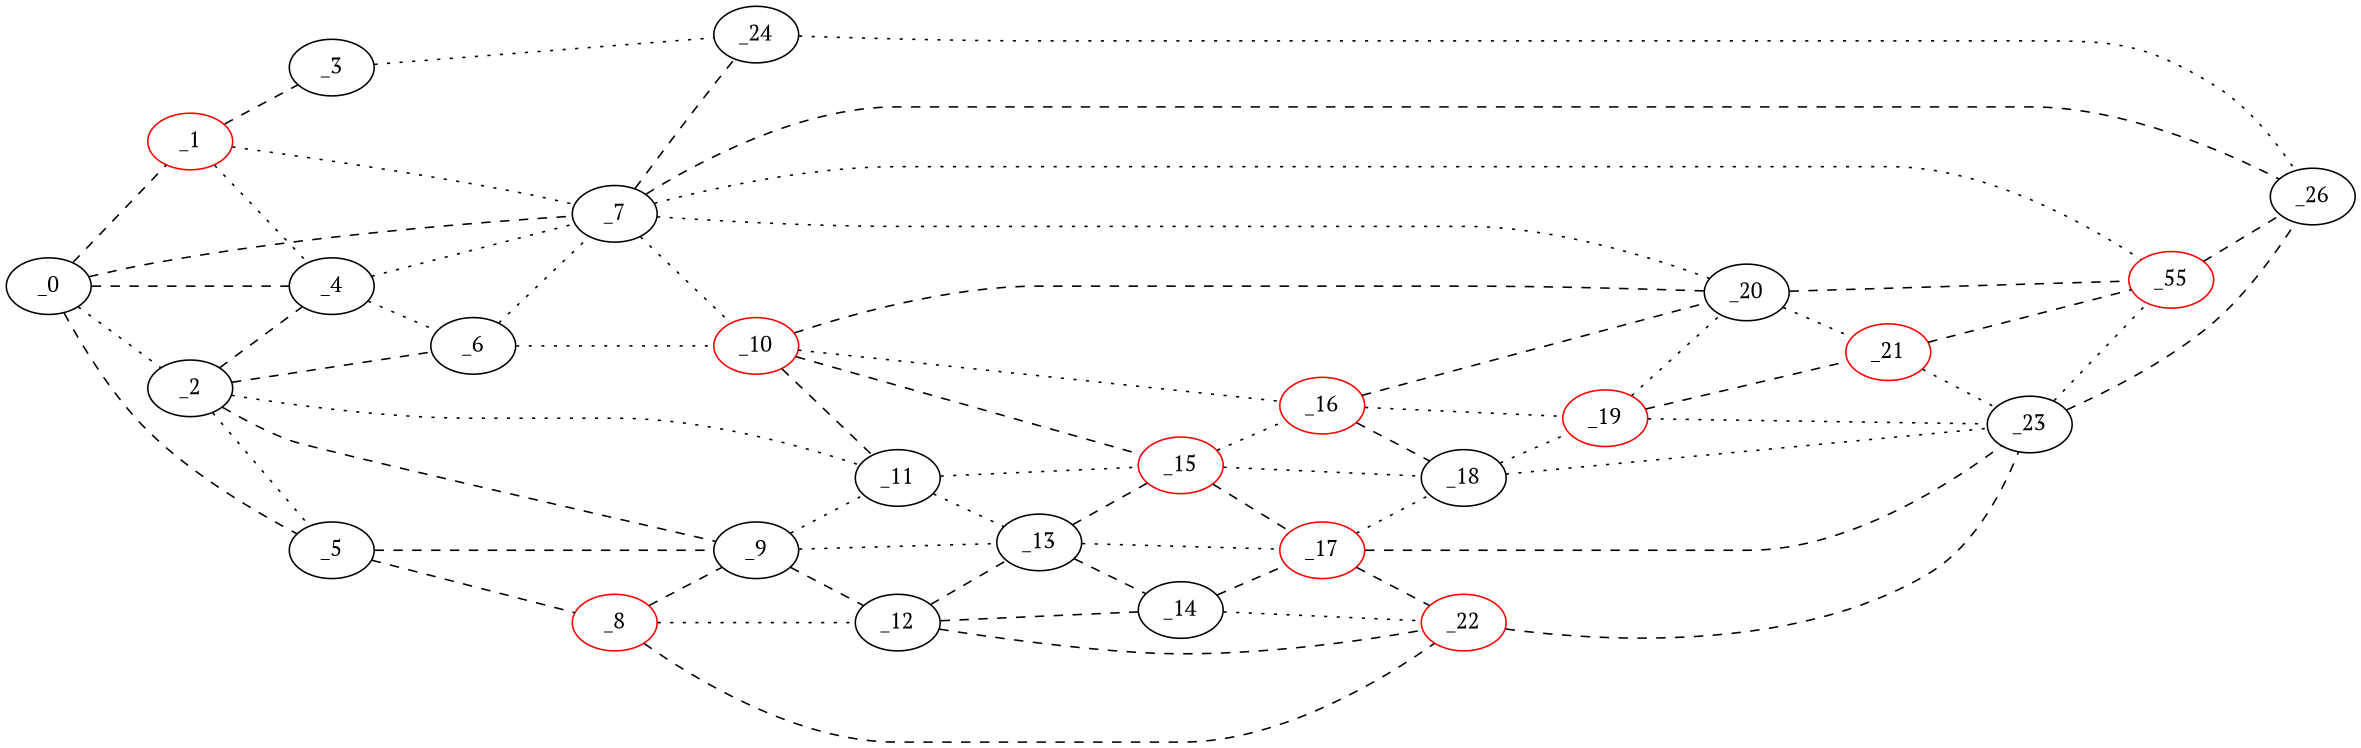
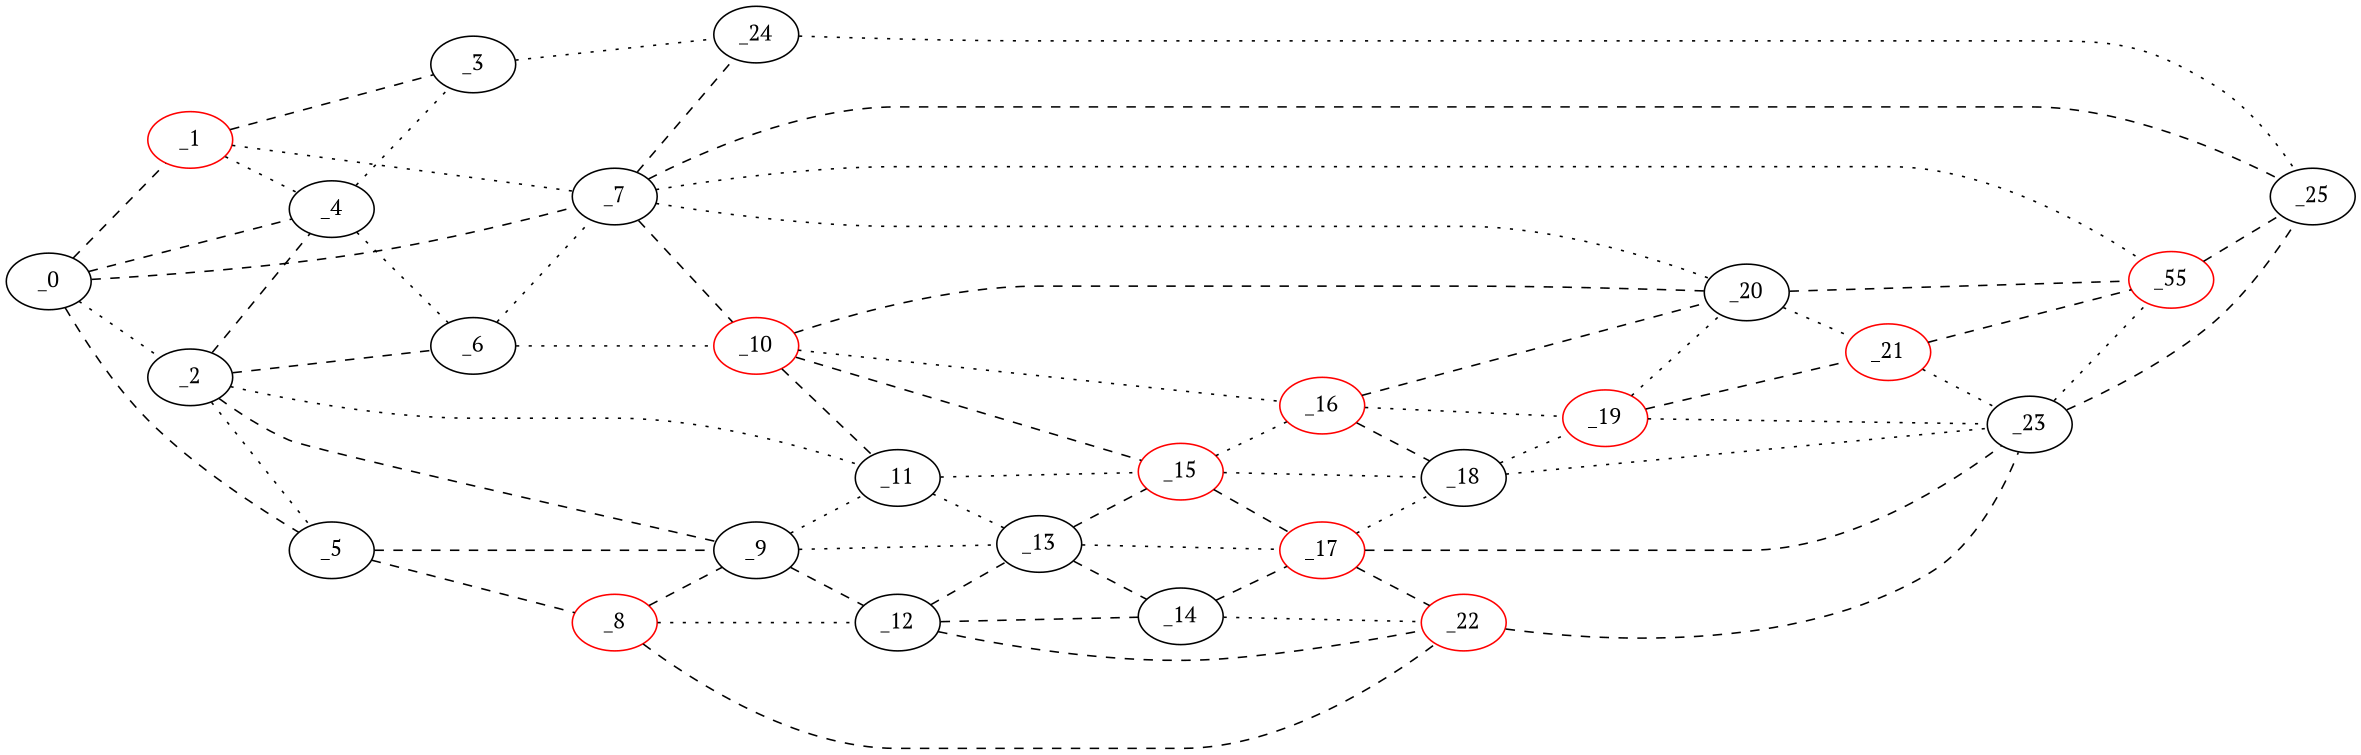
(2313, 197) -> (2313, 197)
(473, 250) -> (403, 137)
(686, 280) -> (686, 271)
